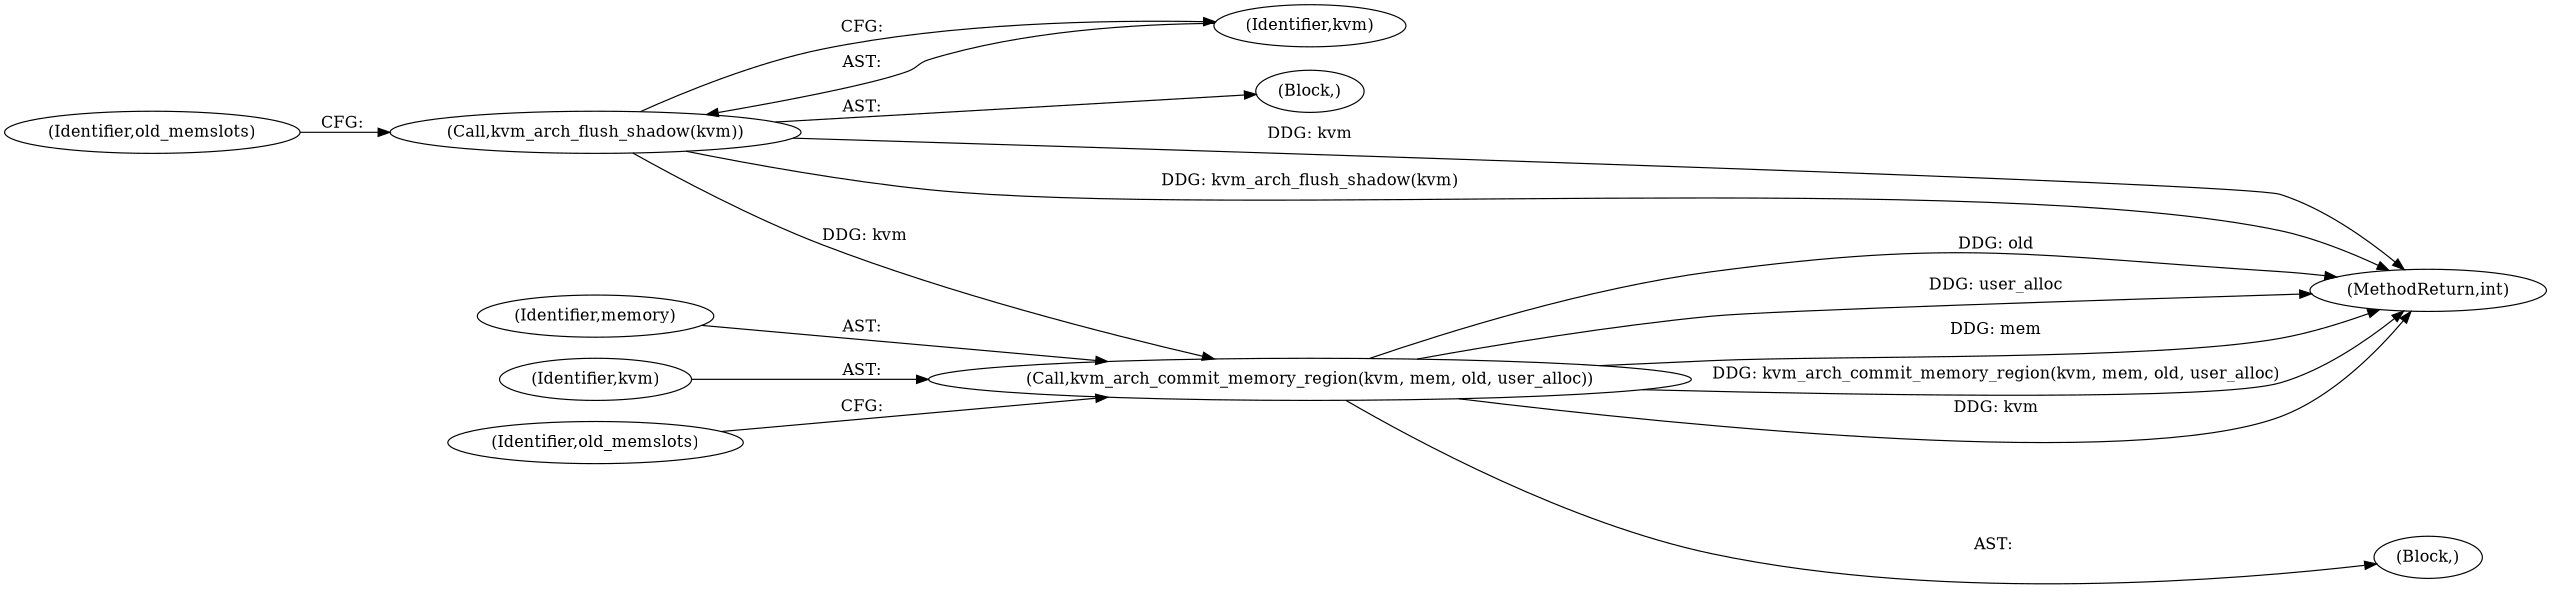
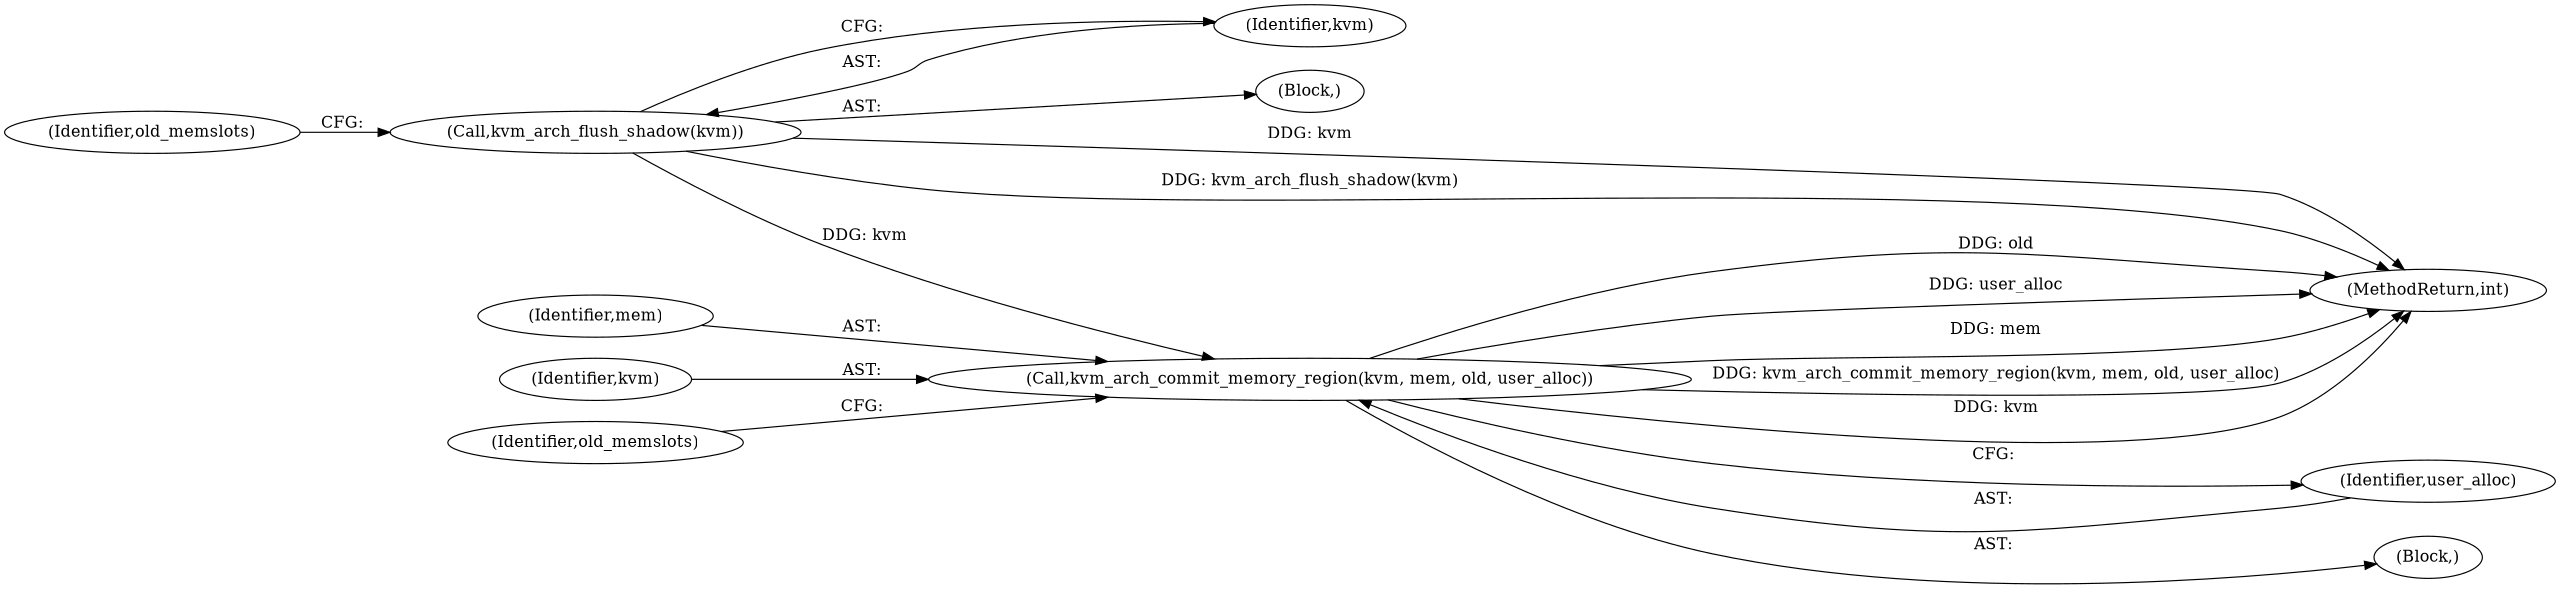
(596, 316) -> (596, 316)
none -> (2428, 481)
